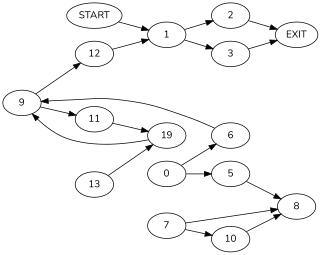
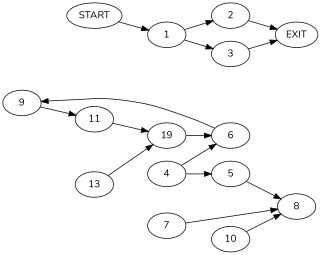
(94, 54) -> none
(90, 143) -> (195, 136)
(167, 174) -> (167, 174)
(195, 232) -> none
